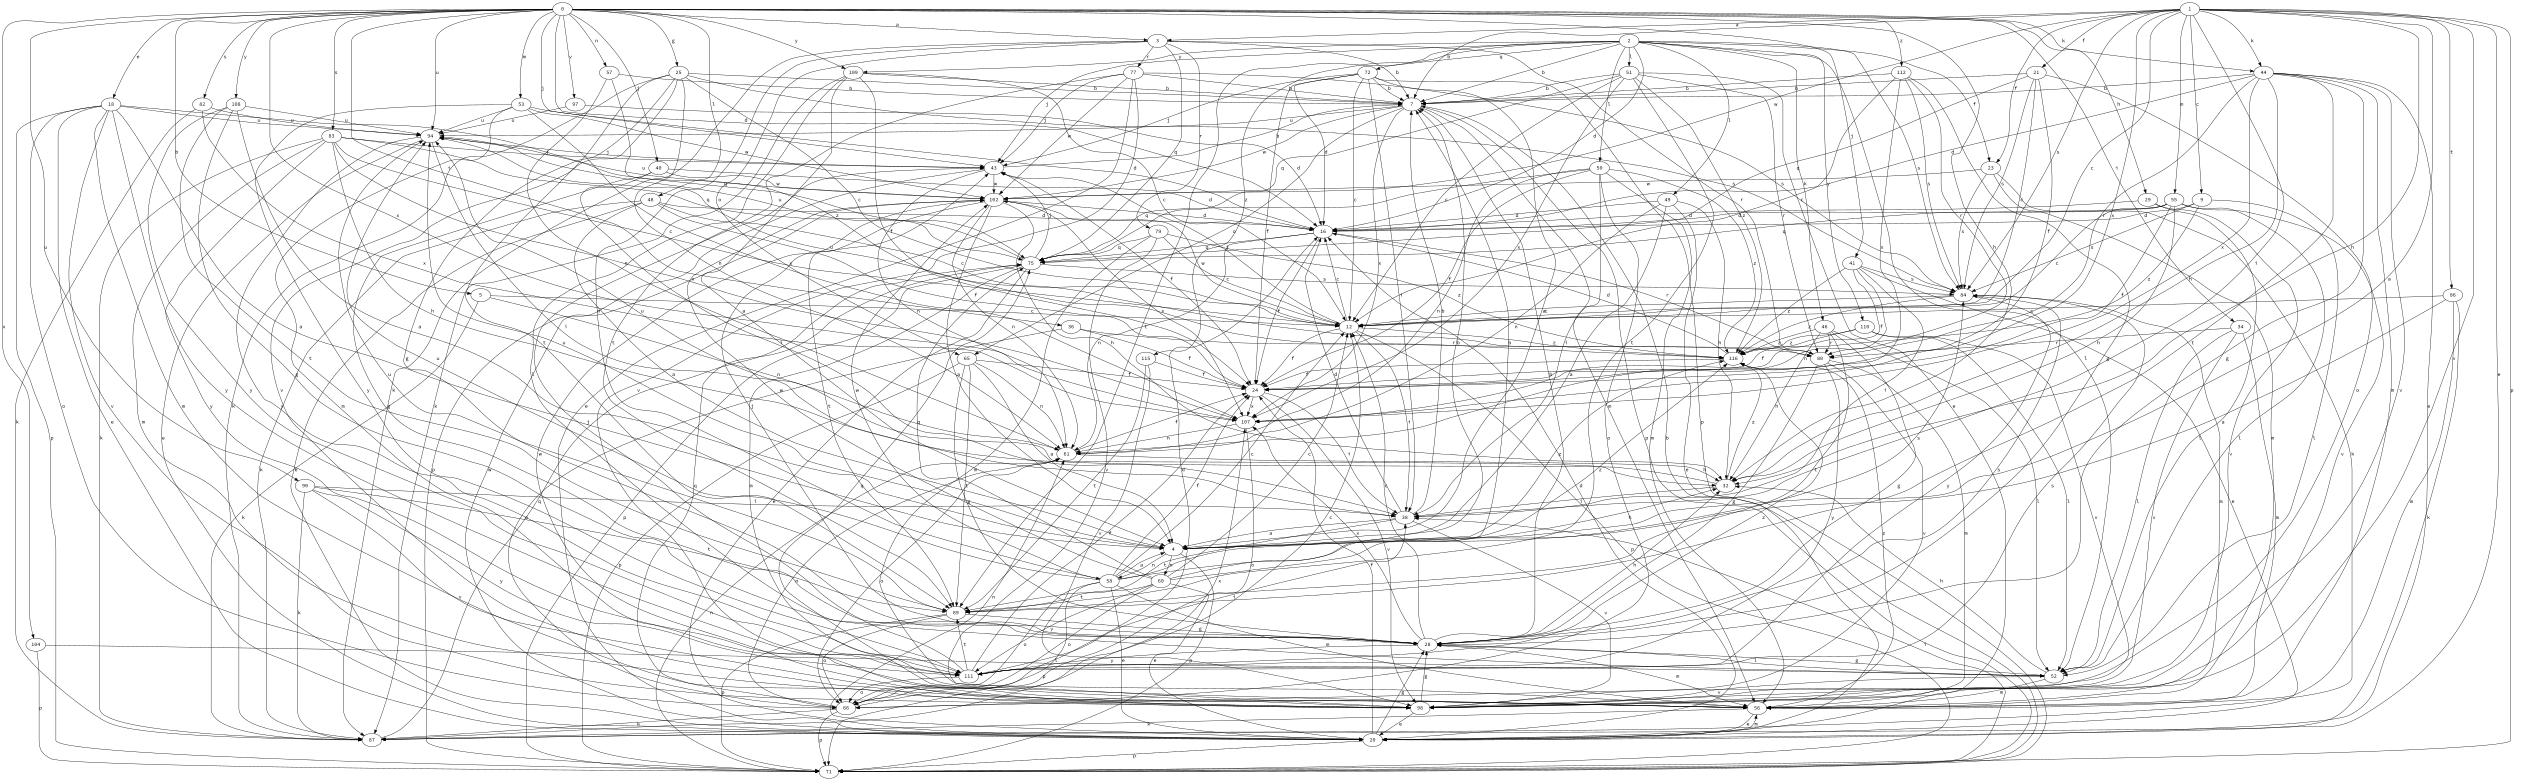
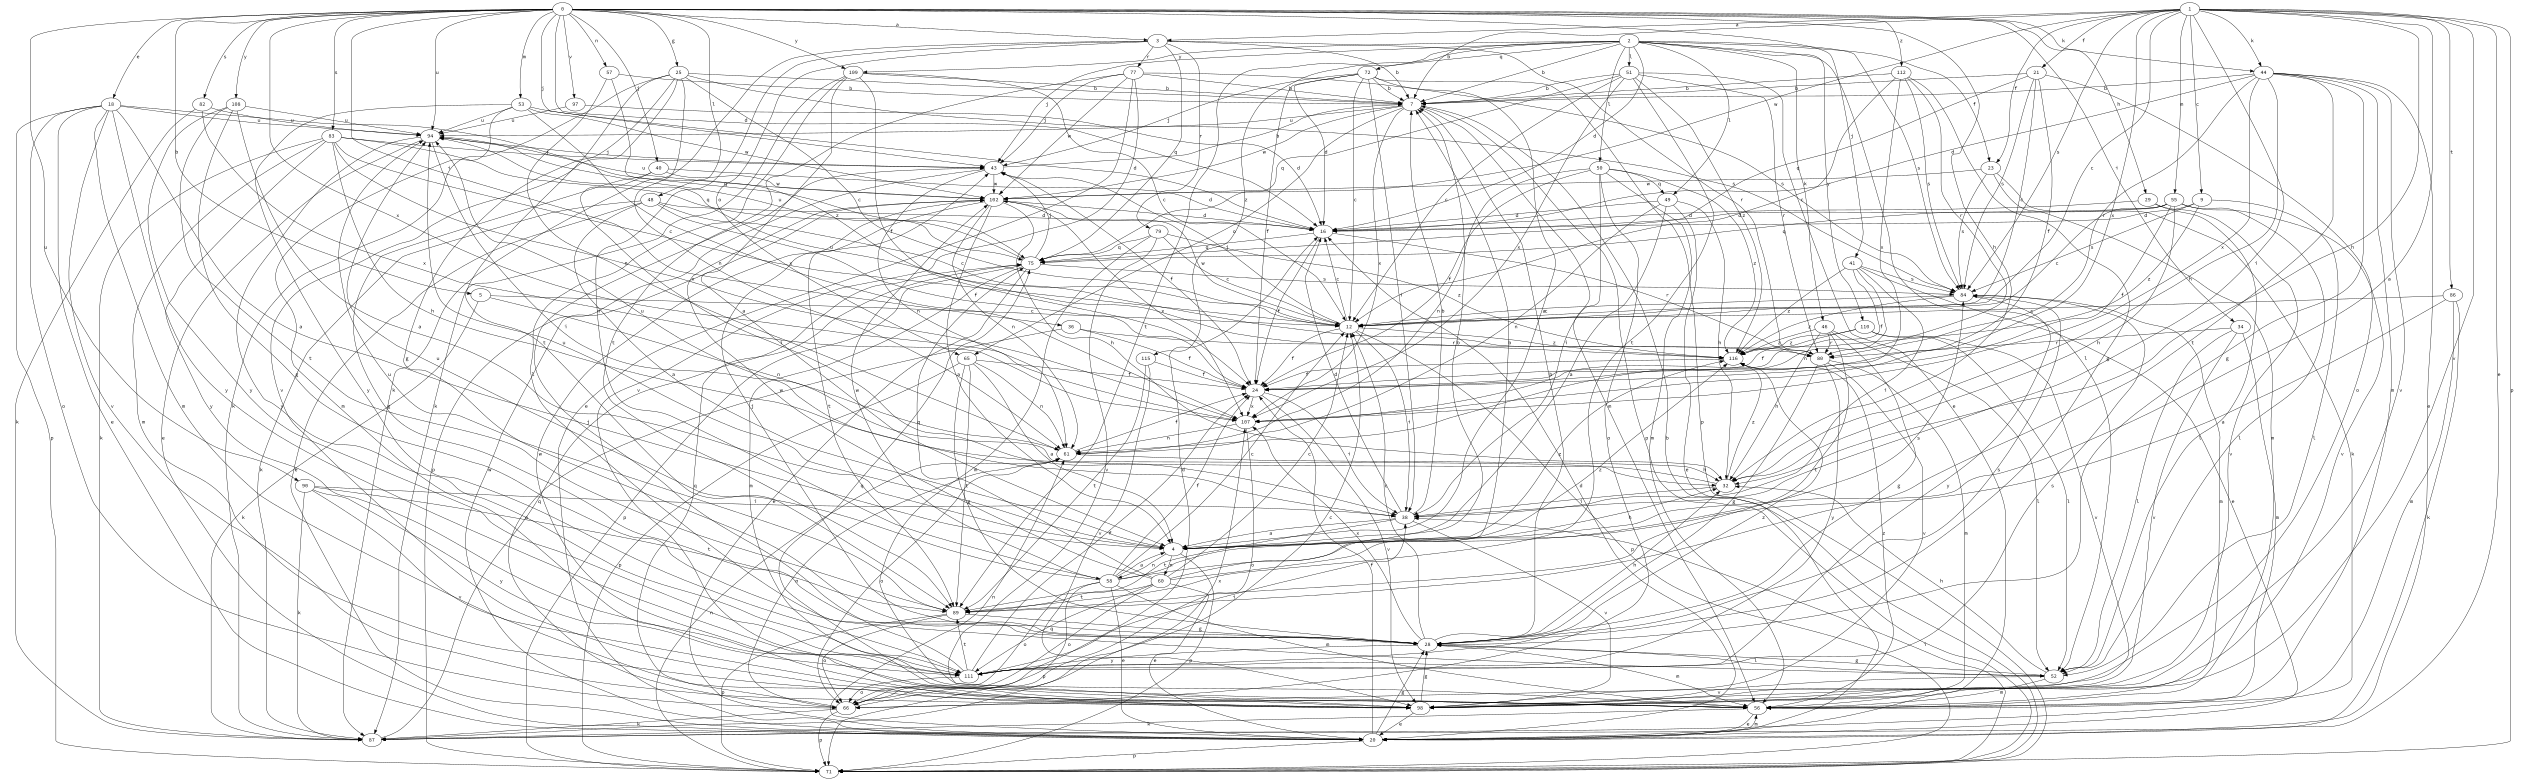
(1311, 207) -> (1647, 179)
(1536, 280) -> none
(1158, 323) -> none
(1052, 629) -> (1052, 629)
(36, 645) -> none
